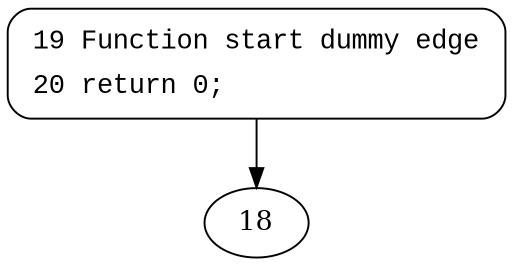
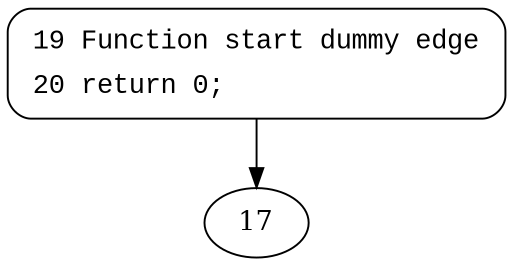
(257, 223) -> (257, 223)
